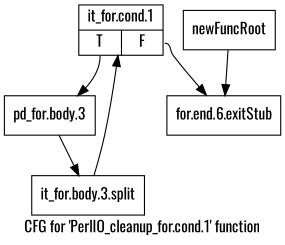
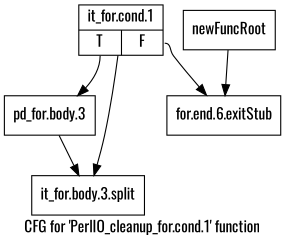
(107, 121) -> (109, 110)
